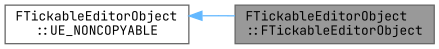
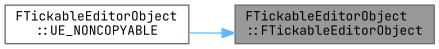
(219, 16) -> (206, 33)
